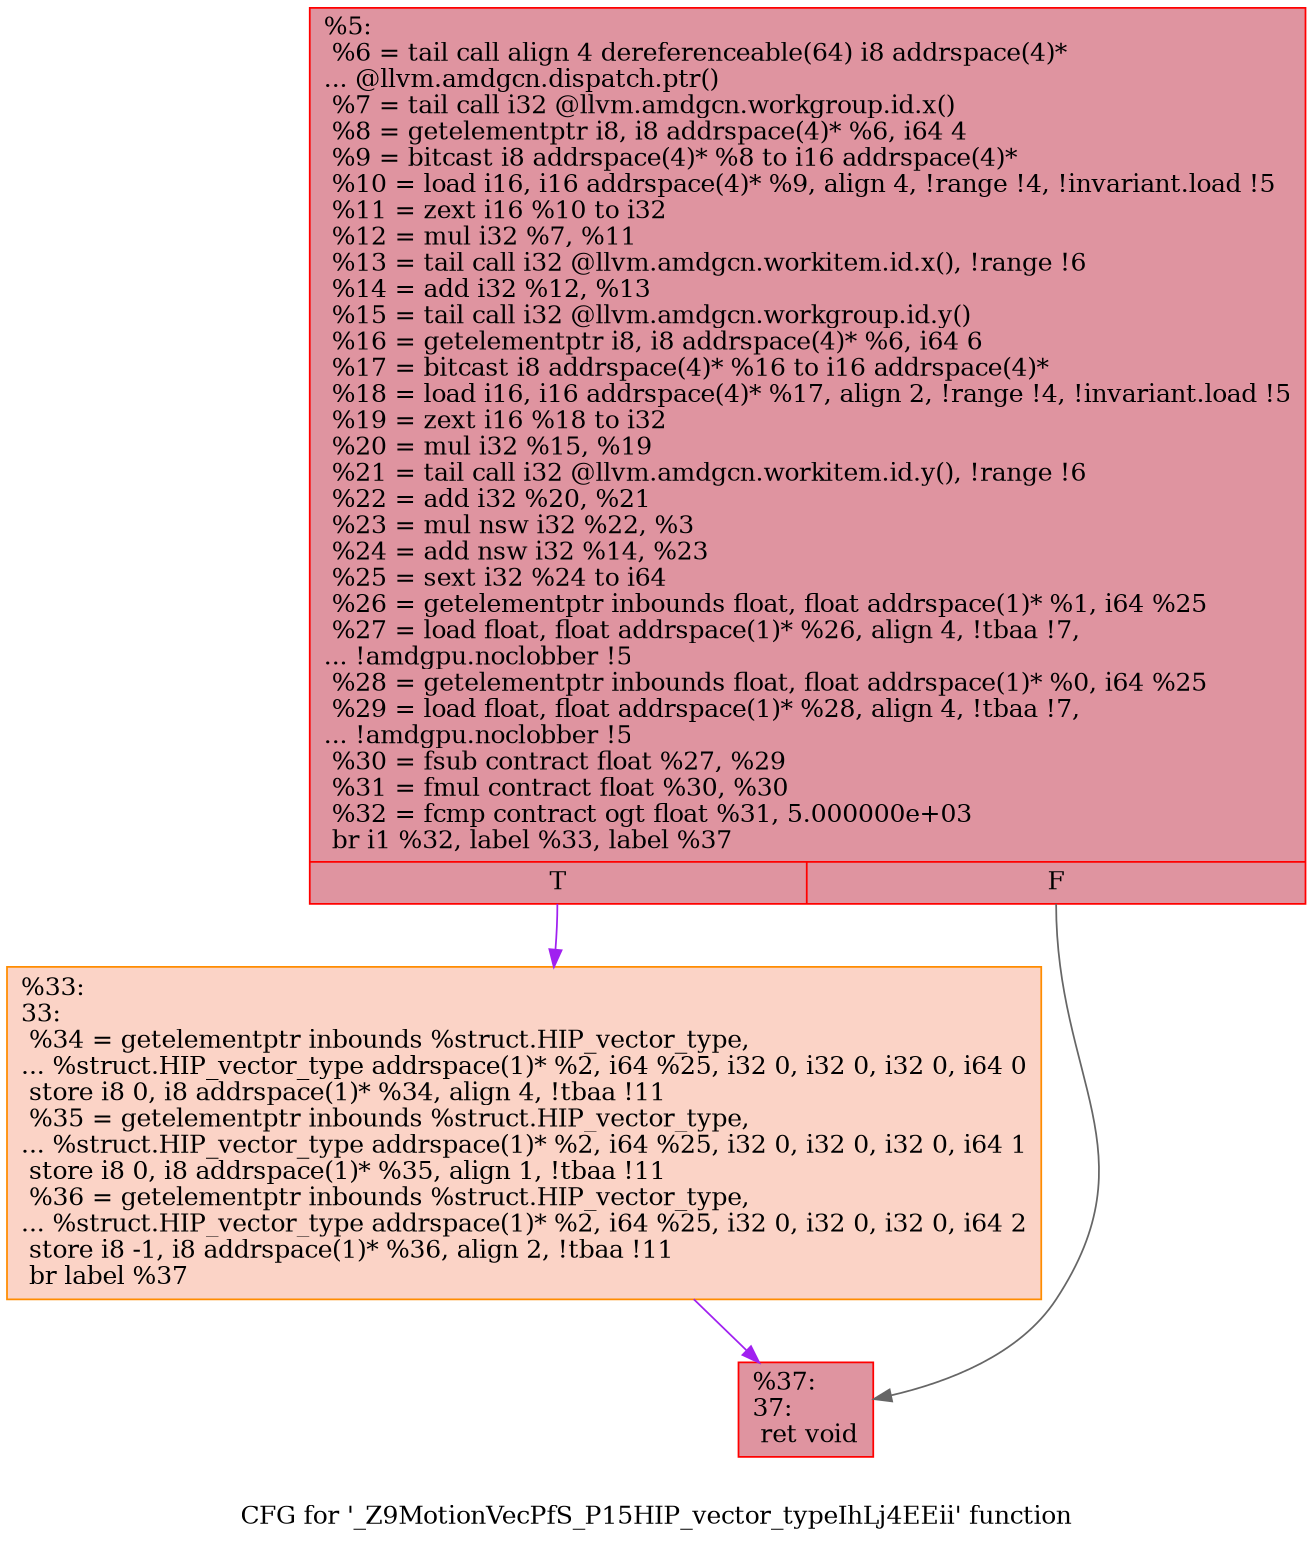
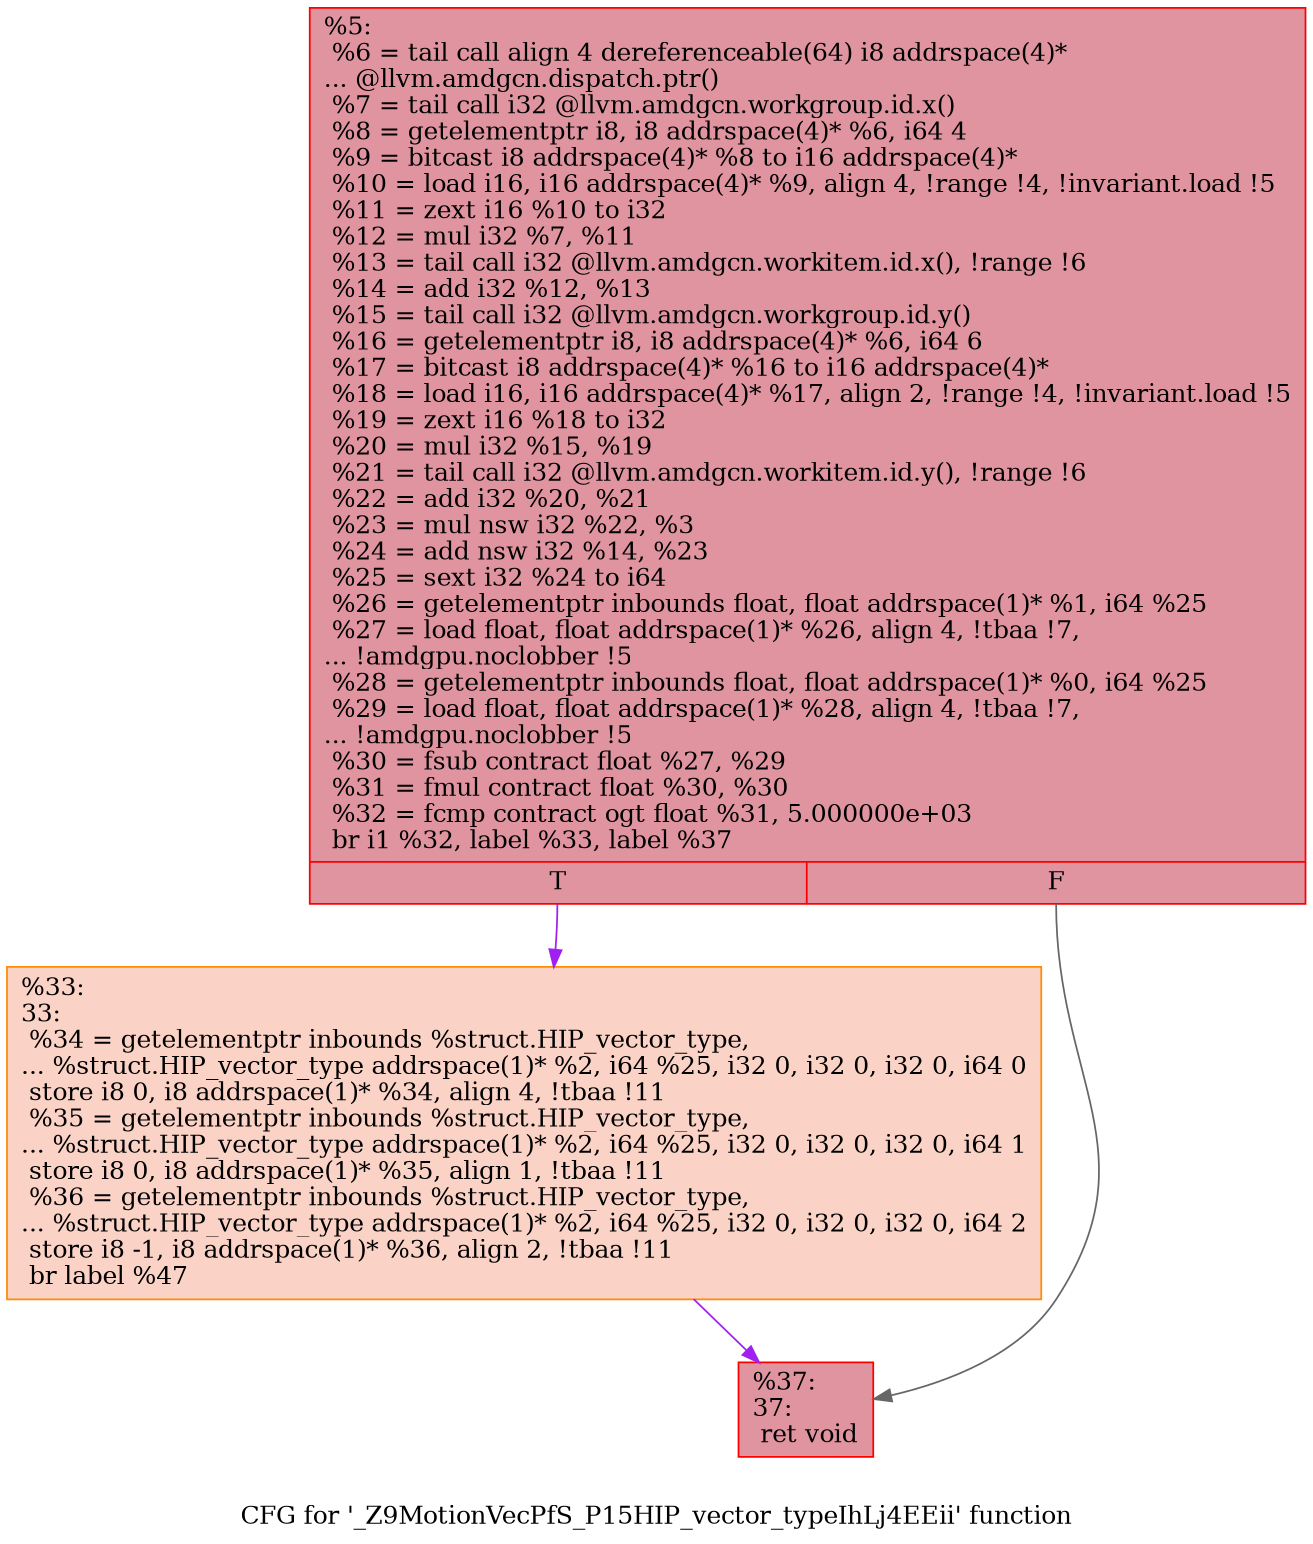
(105, 1277) -> (105, 1277)
